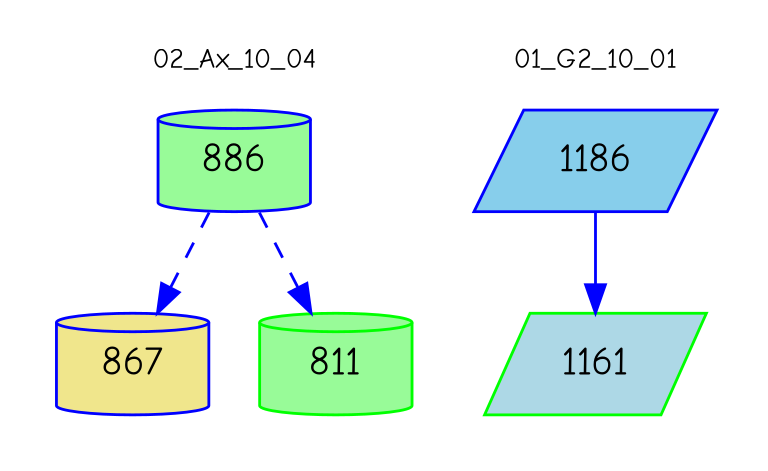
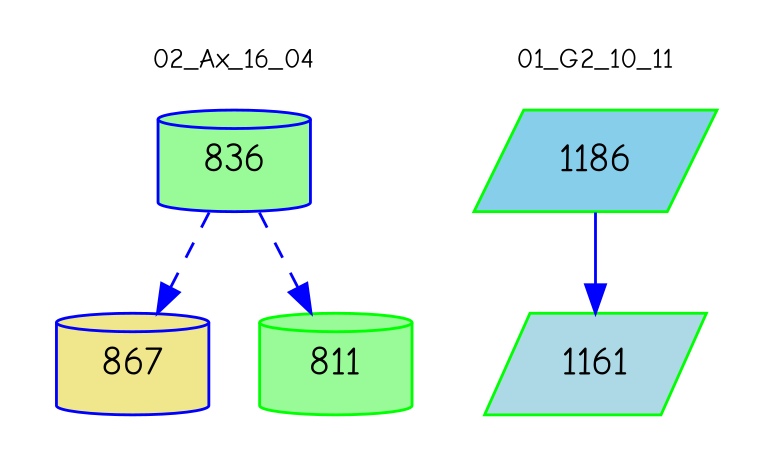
(234, 61) -> (234, 61)
(595, 61) -> (595, 61)
(234, 161) -> (234, 161)
(595, 161) -> (595, 161)
